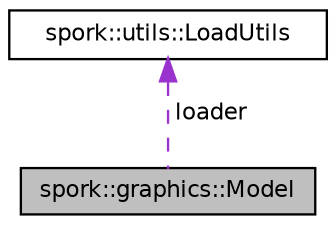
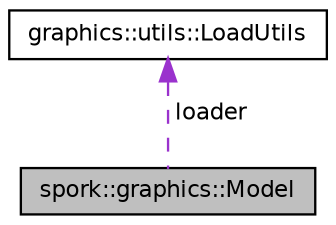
(168, 35) -> (168, 35)
